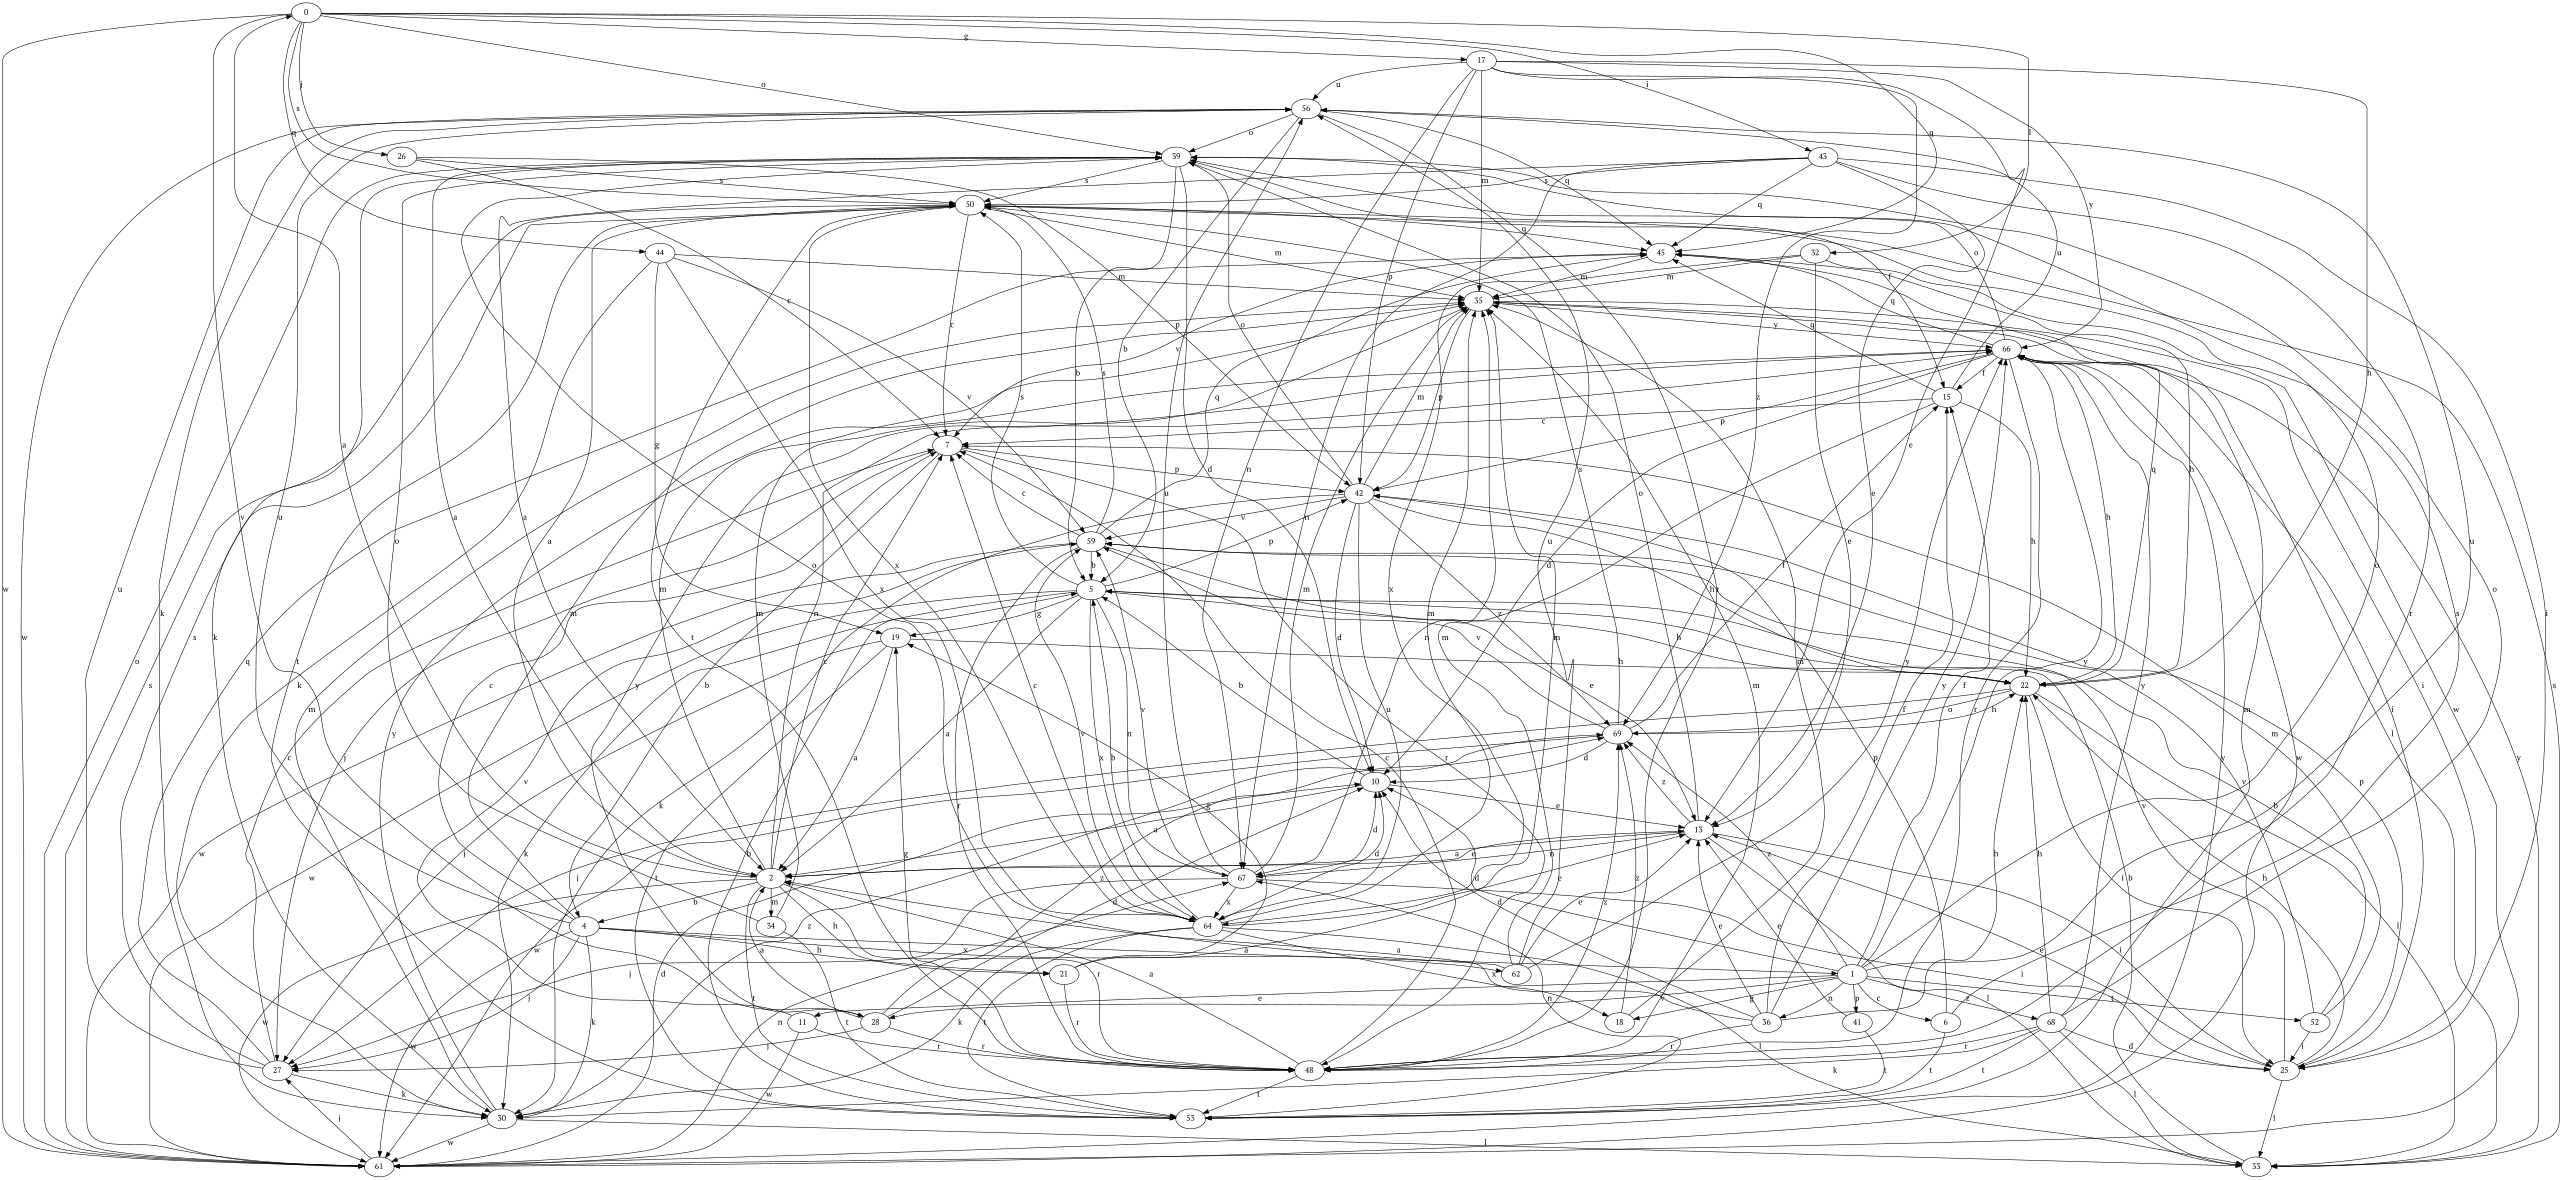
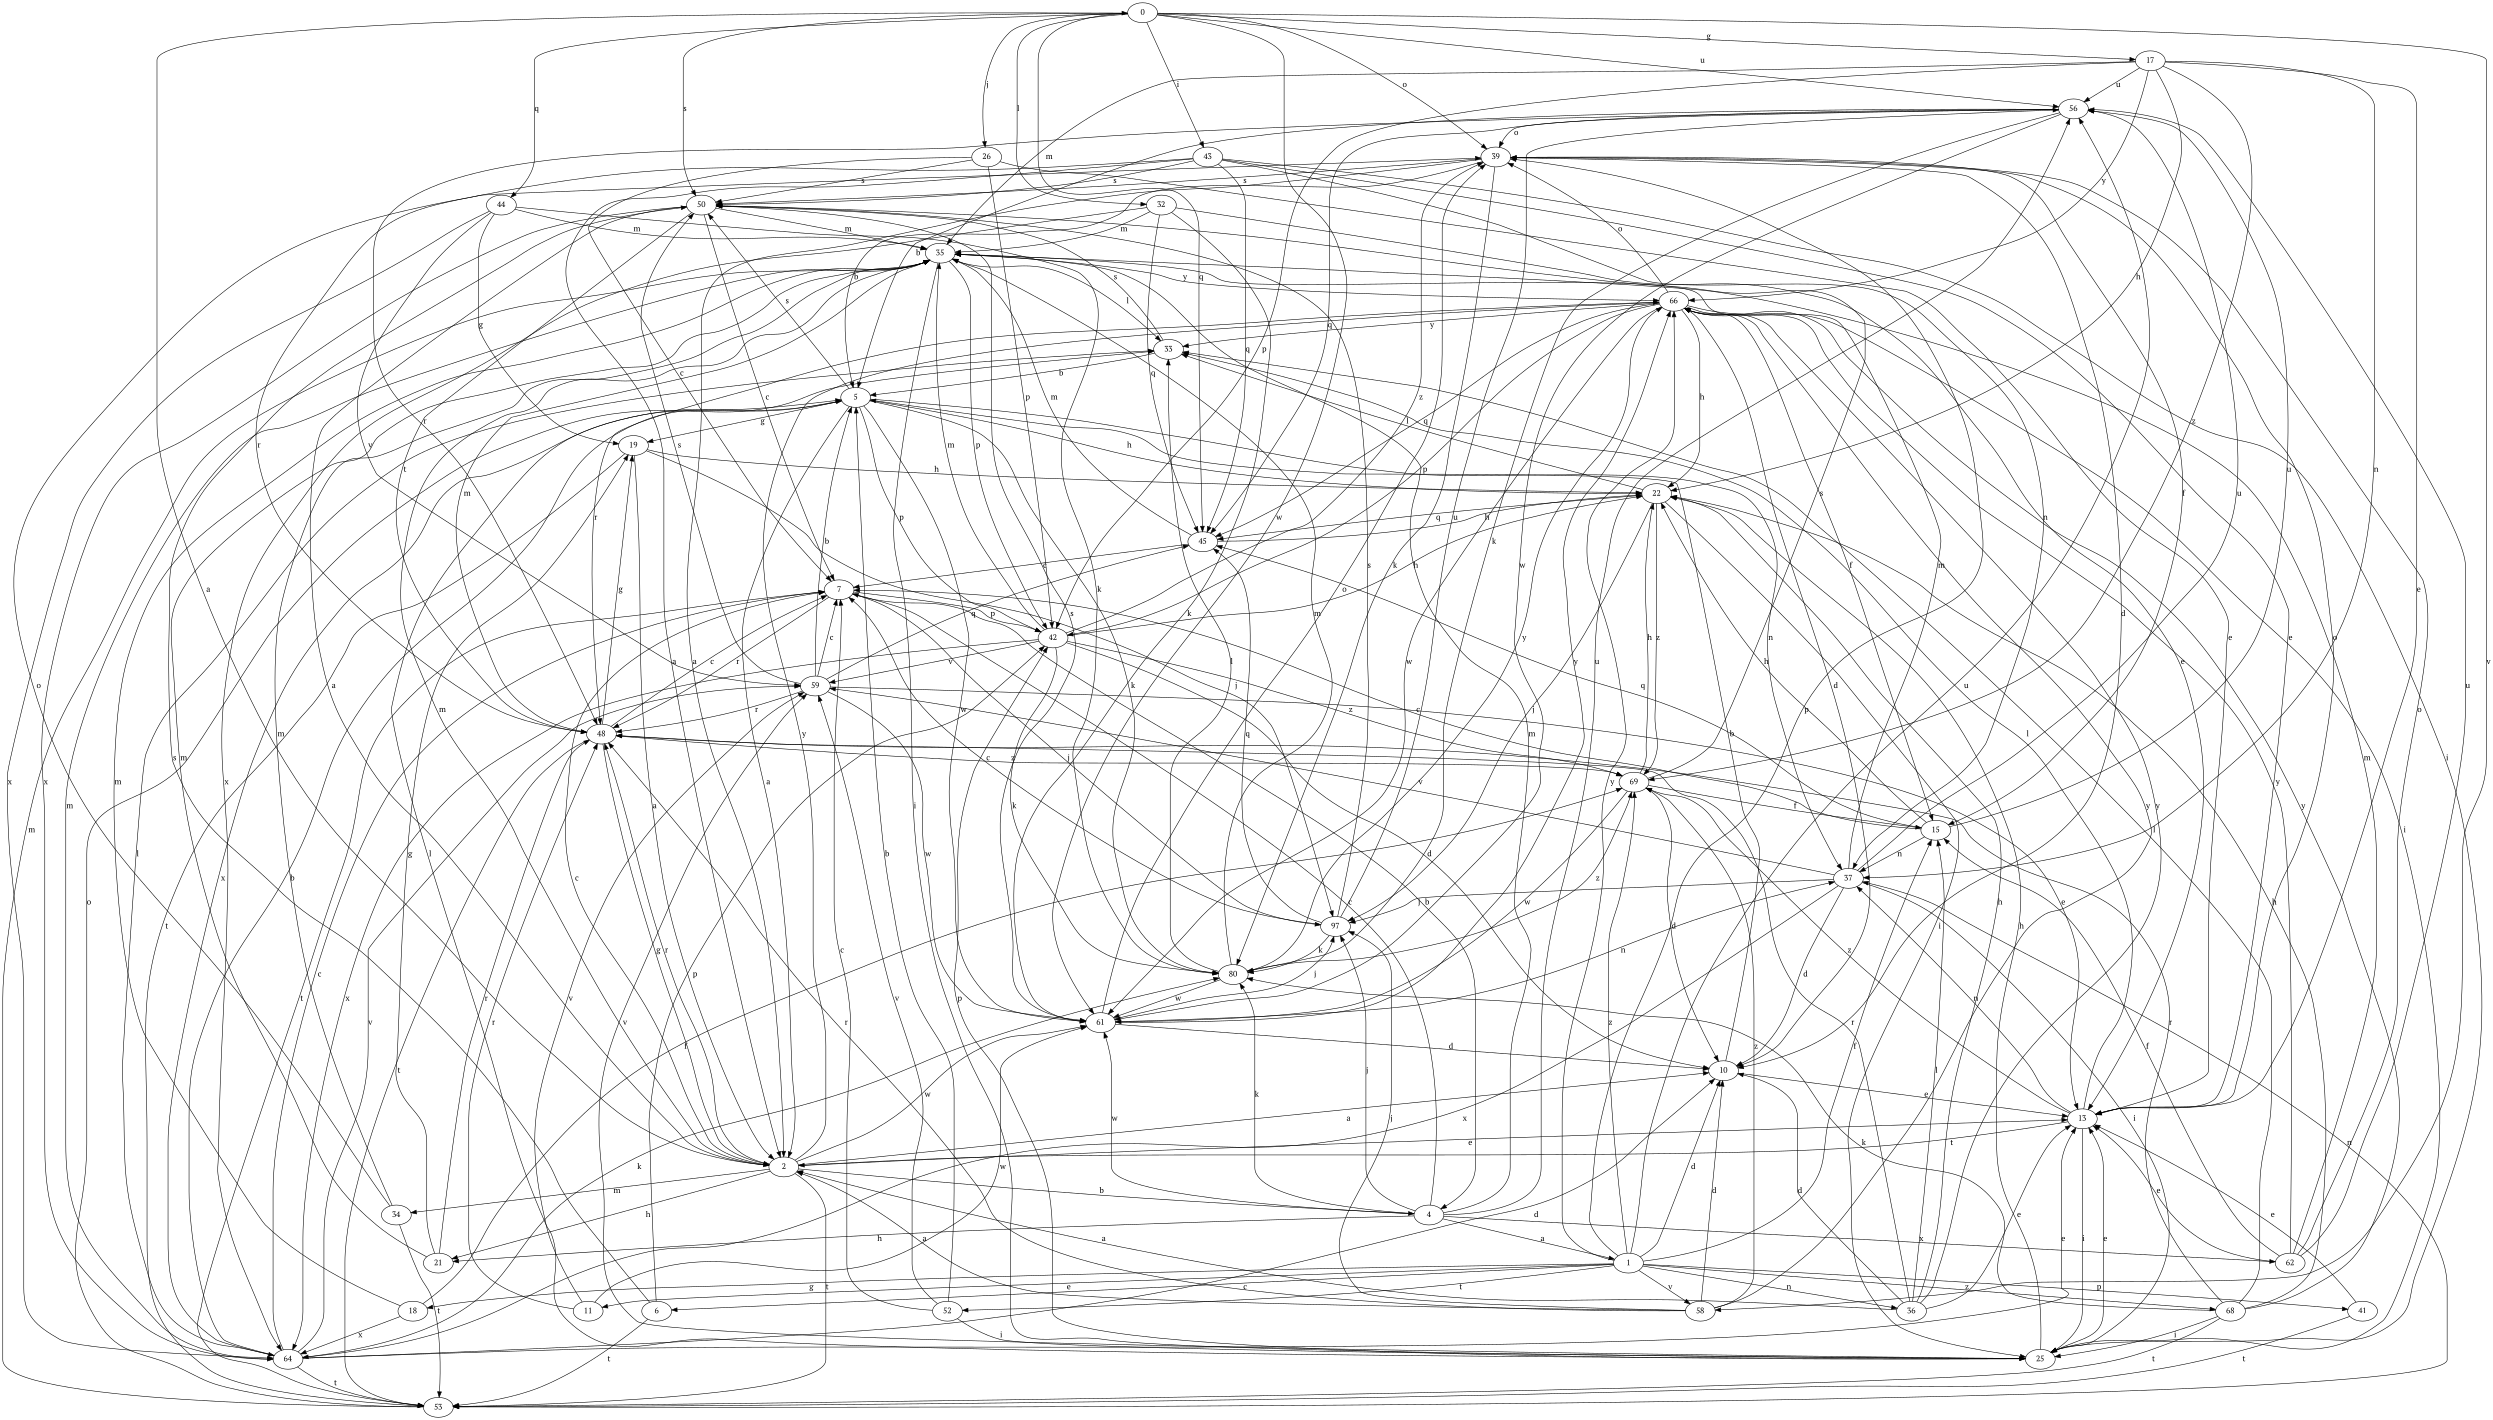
none -> (1605, 61)
(1445, 225) -> (1150, 374)
(2225, 306) -> none
(1243, 325) -> (1421, 397)
none -> (1953, 326)
(1178, 349) -> (1045, 566)
(2377, 566) -> (1807, 710)
(816, 614) -> (804, 734)
(1367, 620) -> none
(1389, 710) -> (348, 999)
(1904, 710) -> (1937, 1071)
(1950, 710) -> (1658, 638)
(2456, 710) -> (1190, 614)
(277, 725) -> (326, 915)
(2275, 734) -> (842, 951)
(2508, 740) -> (1435, 321)
(1077, 833) -> (1251, 1119)
(749, 854) -> (89, 902)
(1457, 854) -> (1952, 1143)
(1242, 878) -> (1848, 878)
(1638, 878) -> (686, 1047)
(1413, 970) -> (353, 1334)
(1151, 975) -> (658, 951)
(876, 1023) -> (1700, 1311)
none -> (2142, 1041)
(2131, 1047) -> (2175, 1335)
(277, 1071) -> (1336, 926)
(502, 1119) -> (1233, 975)
